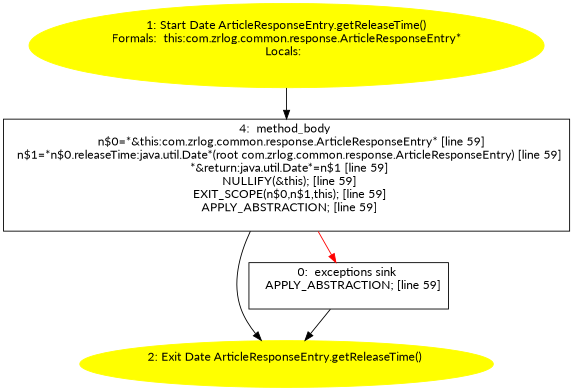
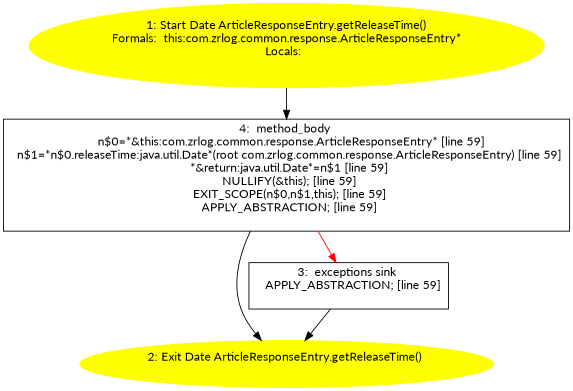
(349, 286) -> (349, 286)
